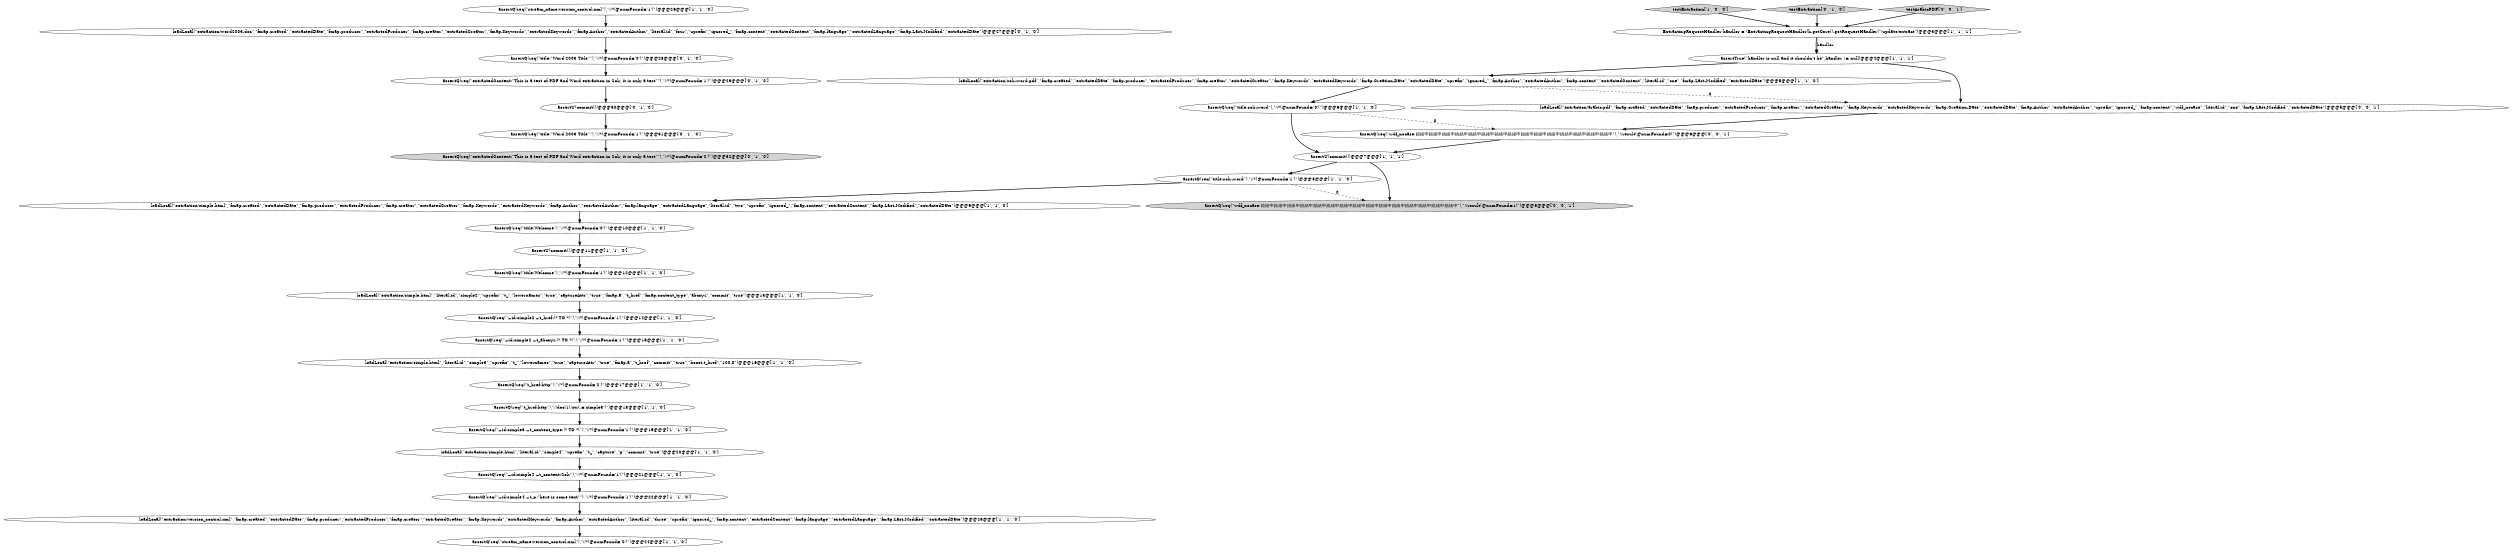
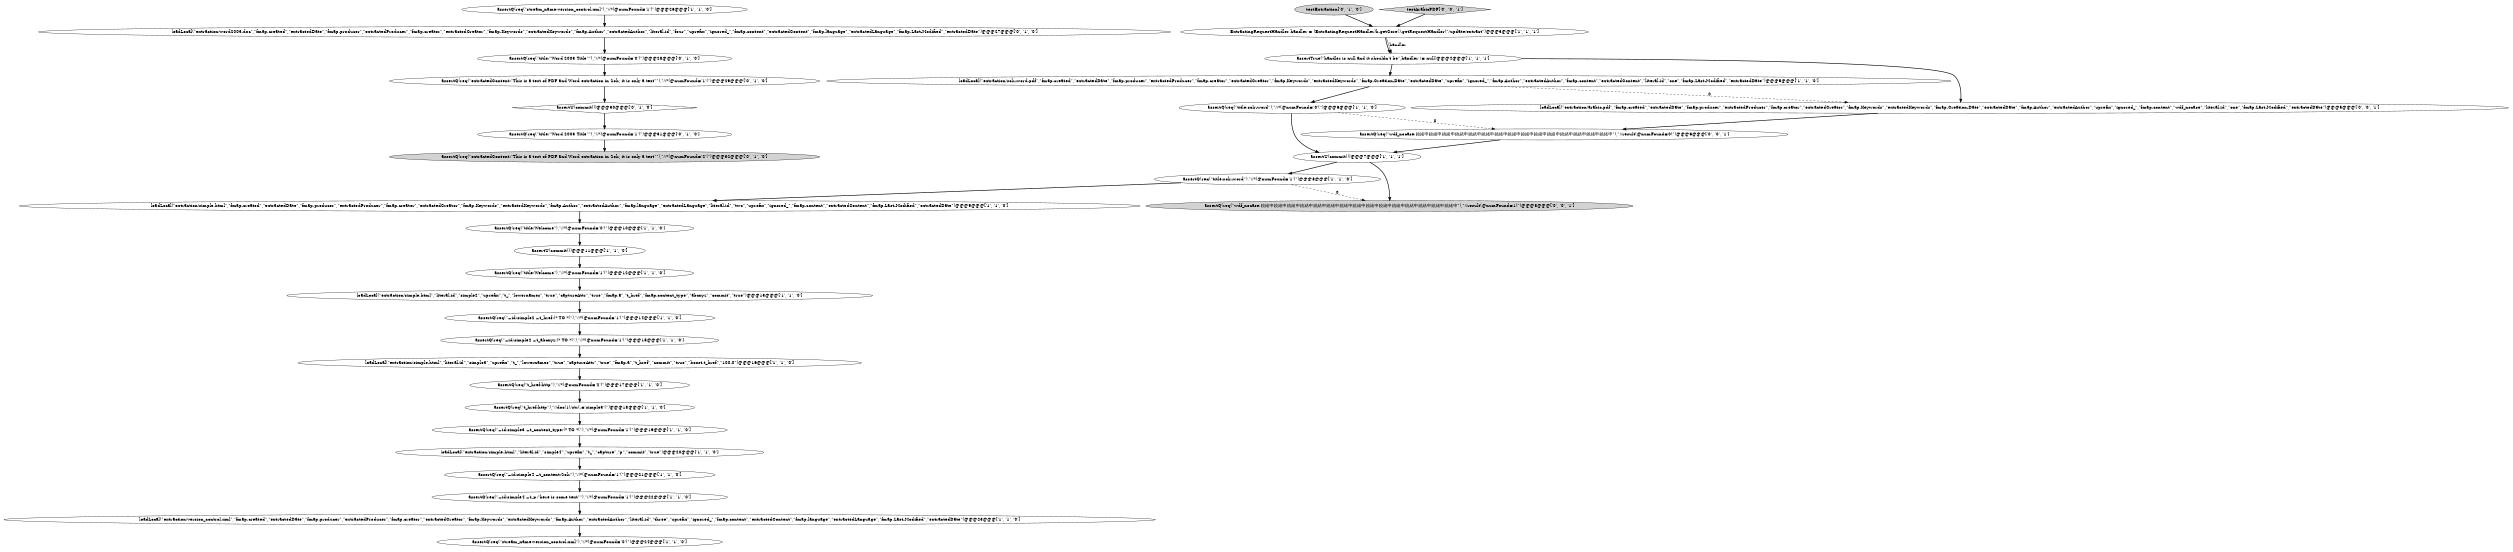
(1700, 10) -> none
(1817, 10) -> (1334, 10)
(606, 108) -> (605, 108)
